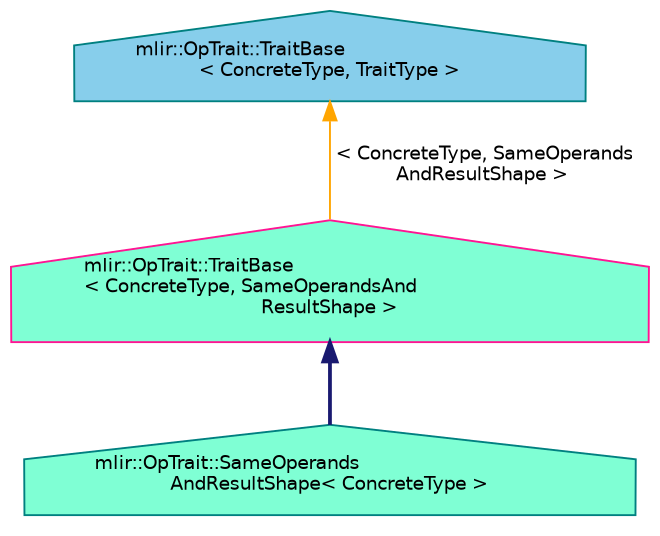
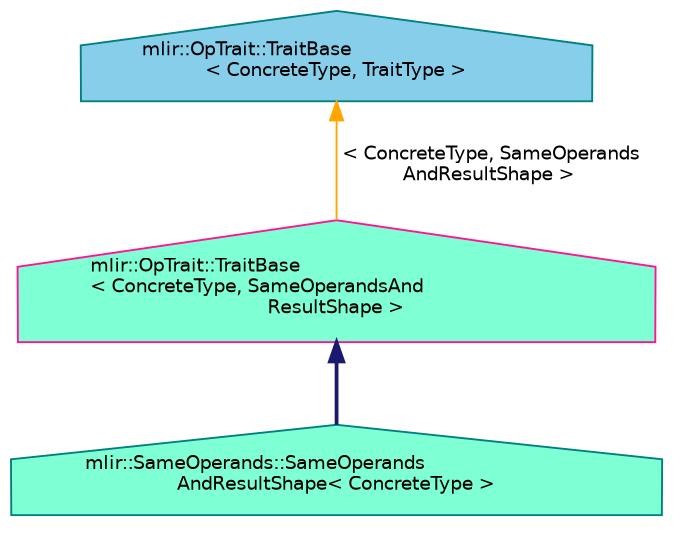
(330, 475) -> (337, 475)
